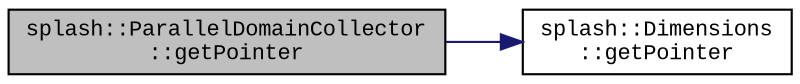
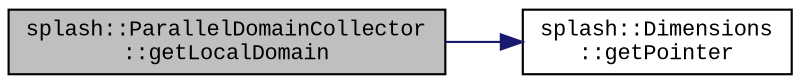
(227, 42) -> (227, 42)
